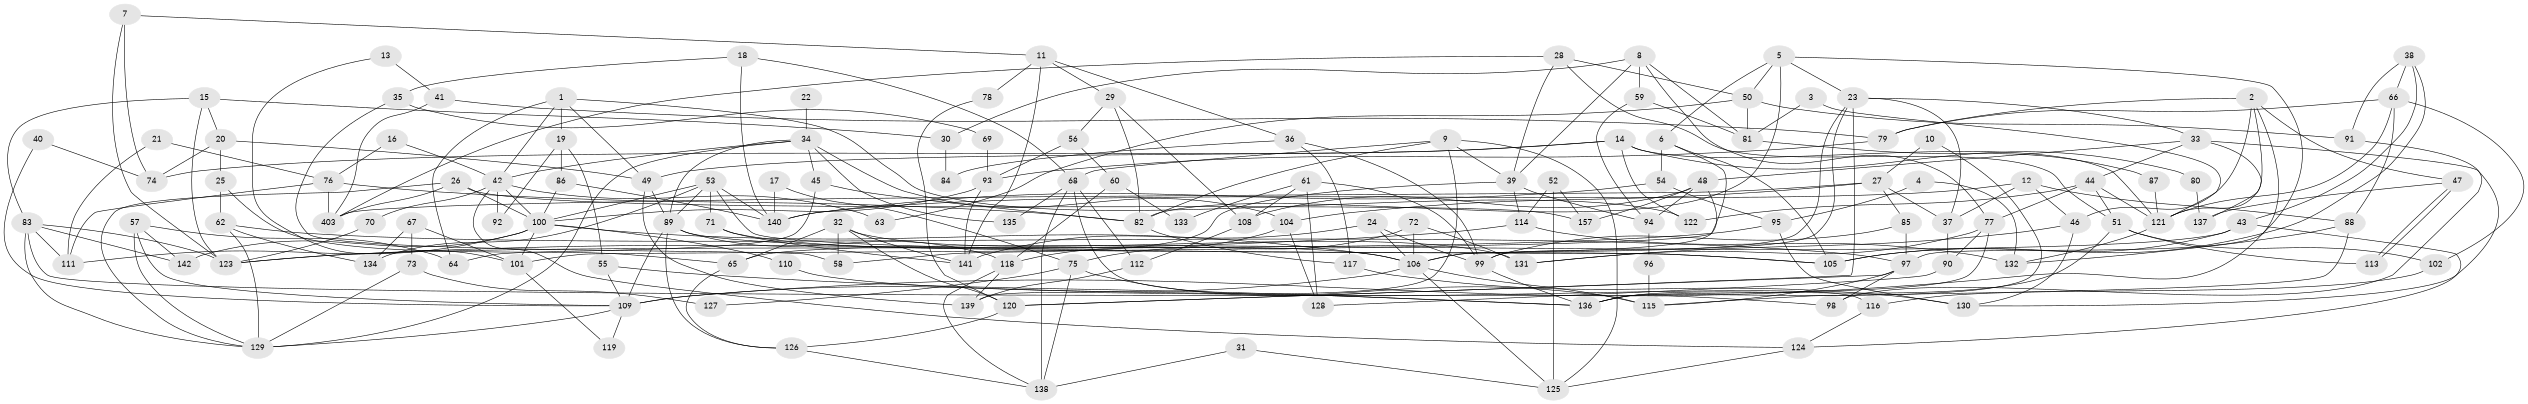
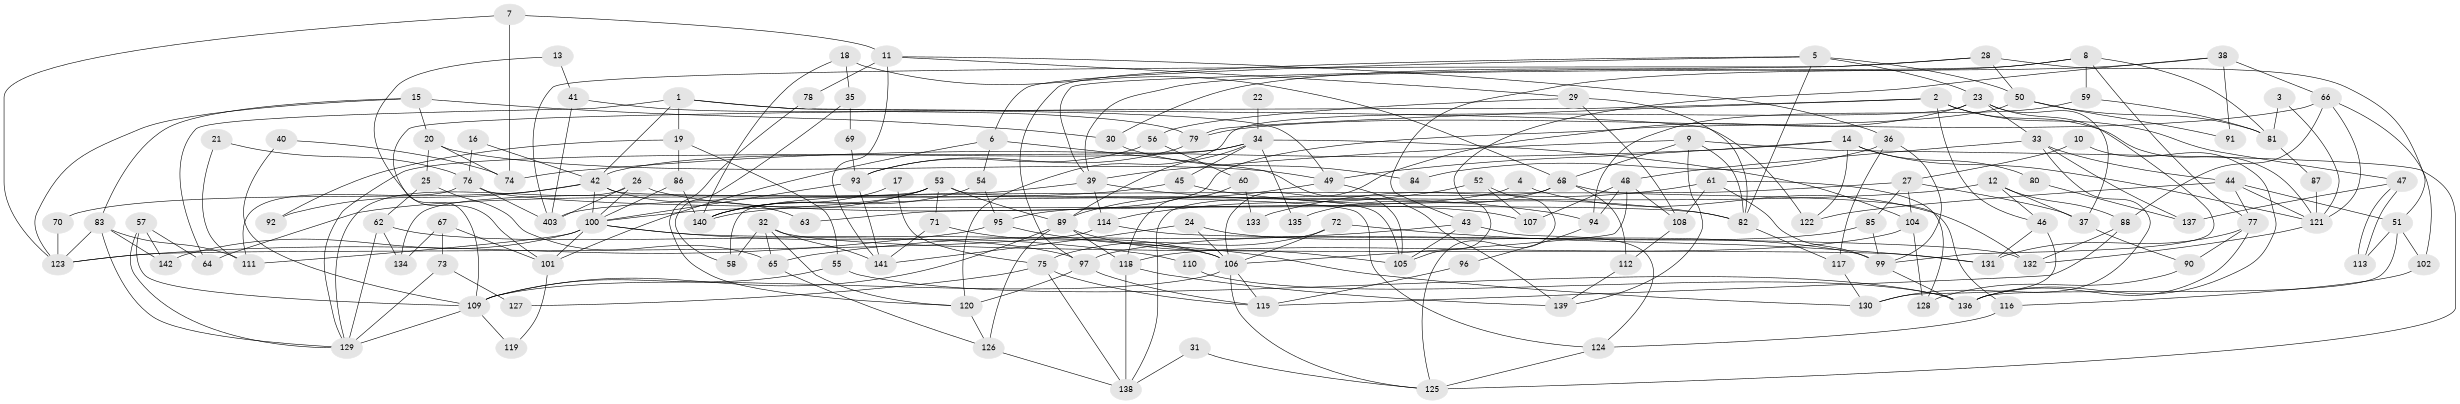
(1585, 223) -> (1530, 223)
(1831, 306) -> none
